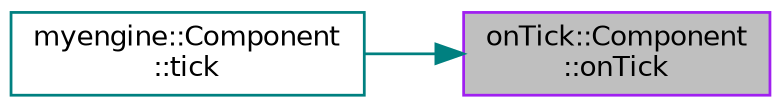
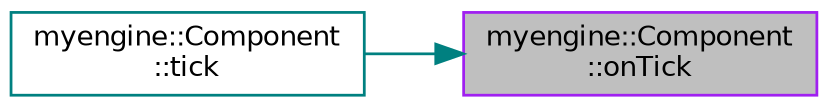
(617, 54) -> (640, 54)
